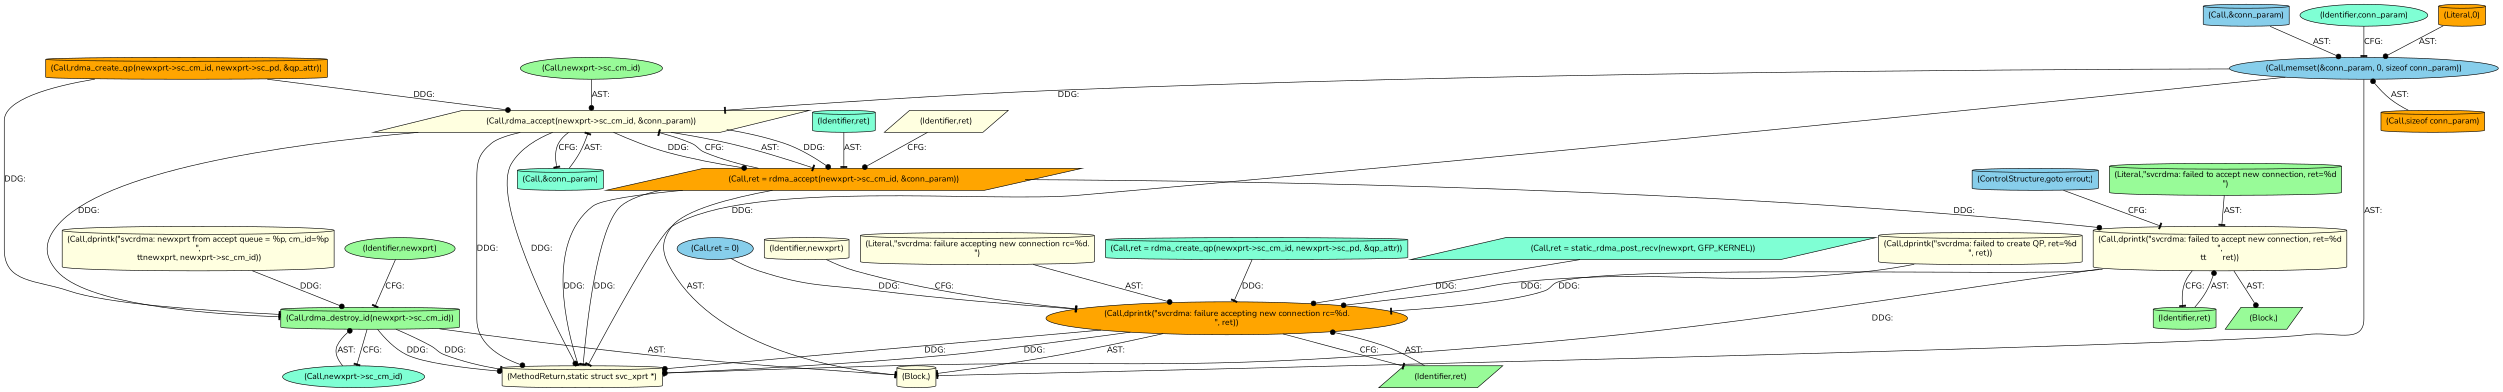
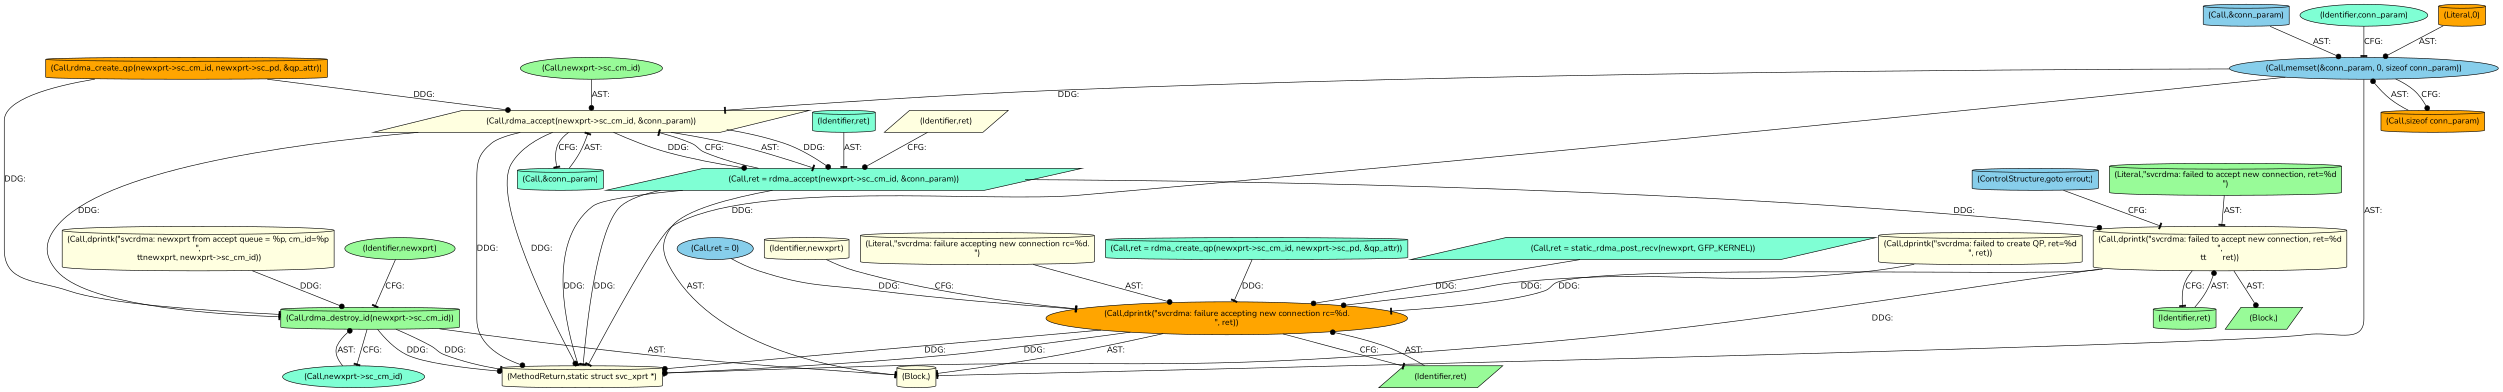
none -> (2413, 90)
(844, 179) -> (844, 179)
